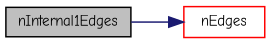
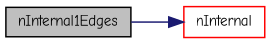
(224, 22) -> (224, 22)
